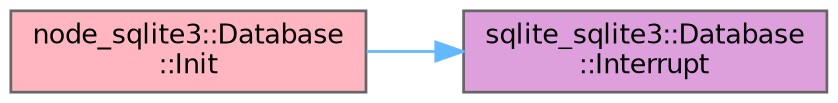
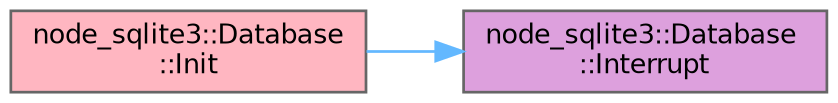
(645, 52) -> (645, 52)
